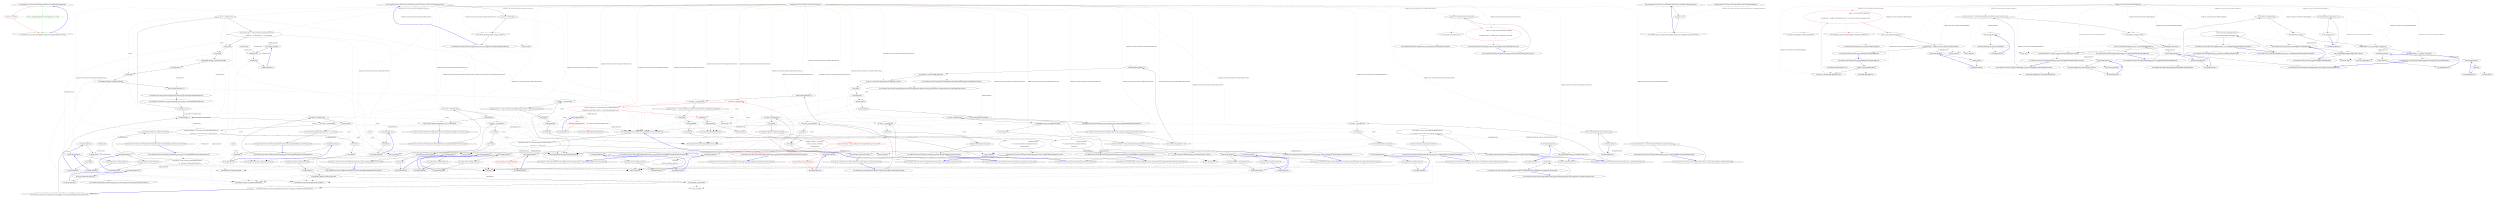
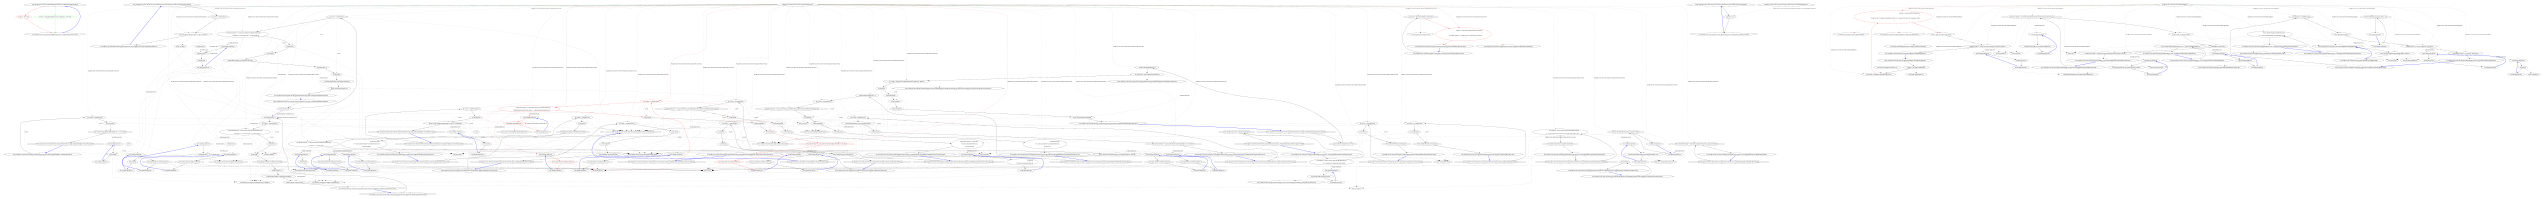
(883, 154) -> none
